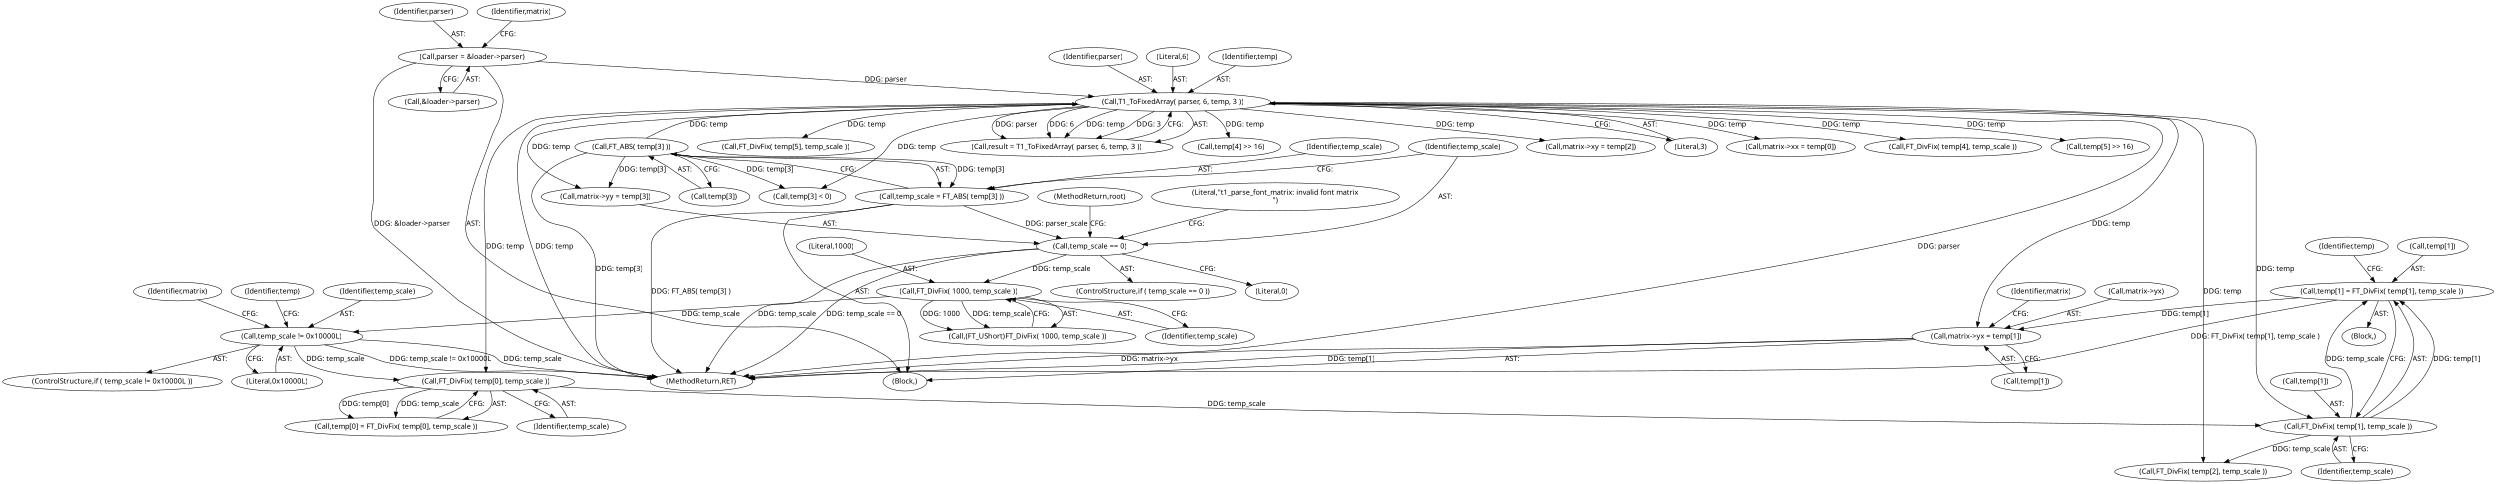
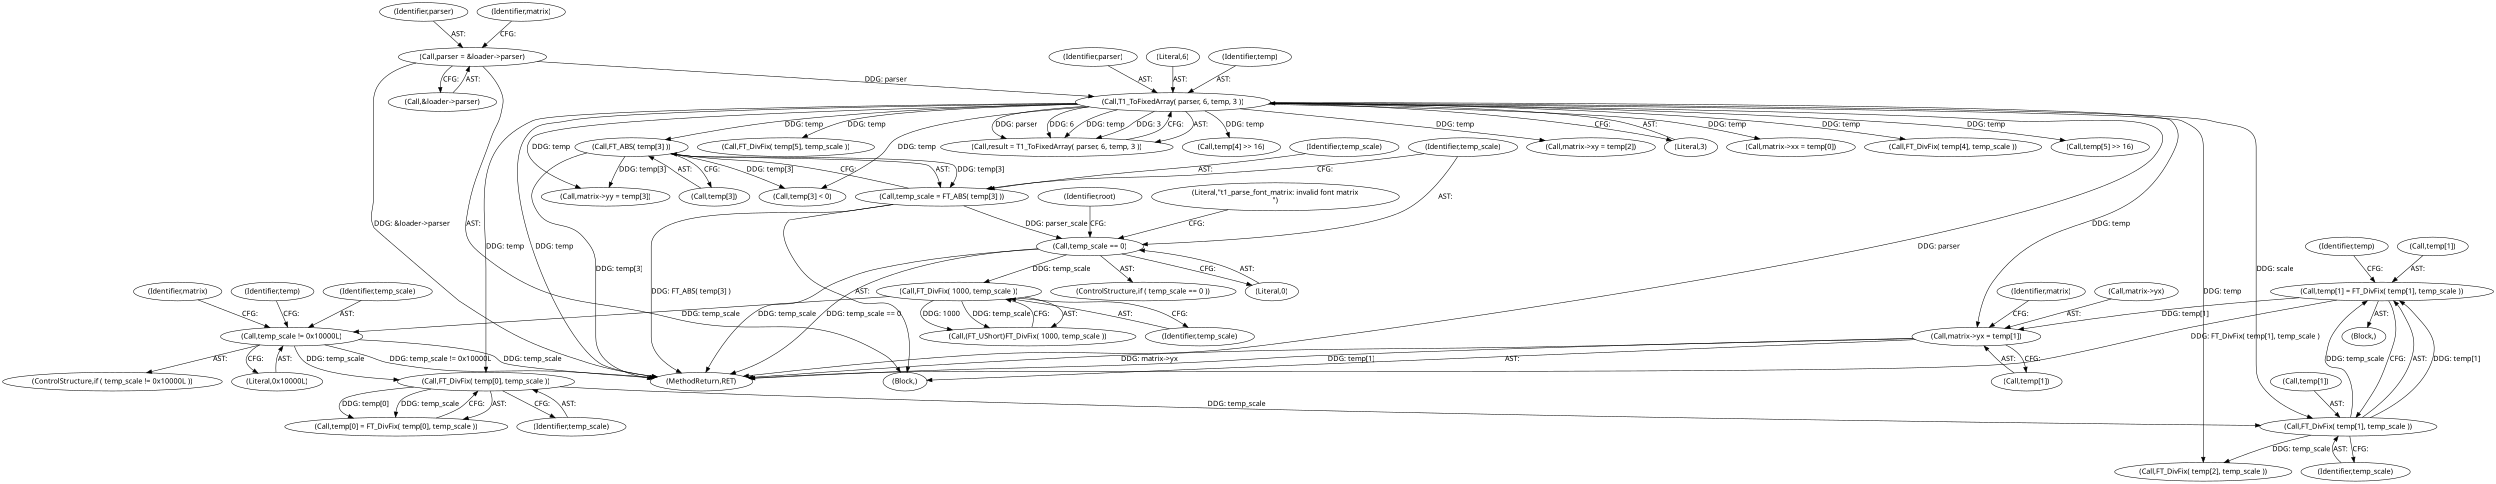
(858, 110) -> (873, 113)
(1090, 197) -> (1090, 197)
(836, 229) -> (1204, 261)
(831, 246) -> none
(2275, 269) -> (2275, 269)
